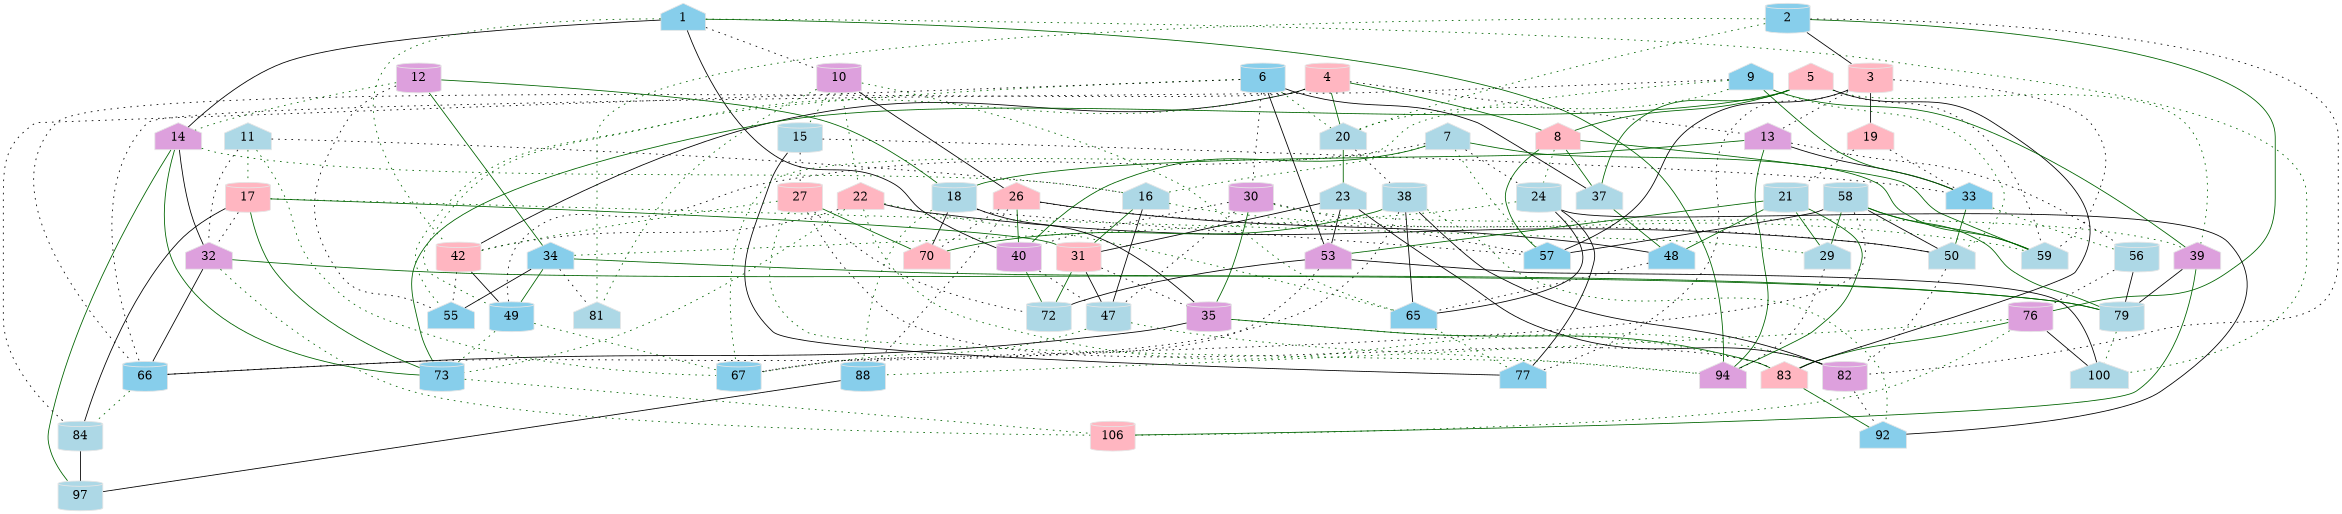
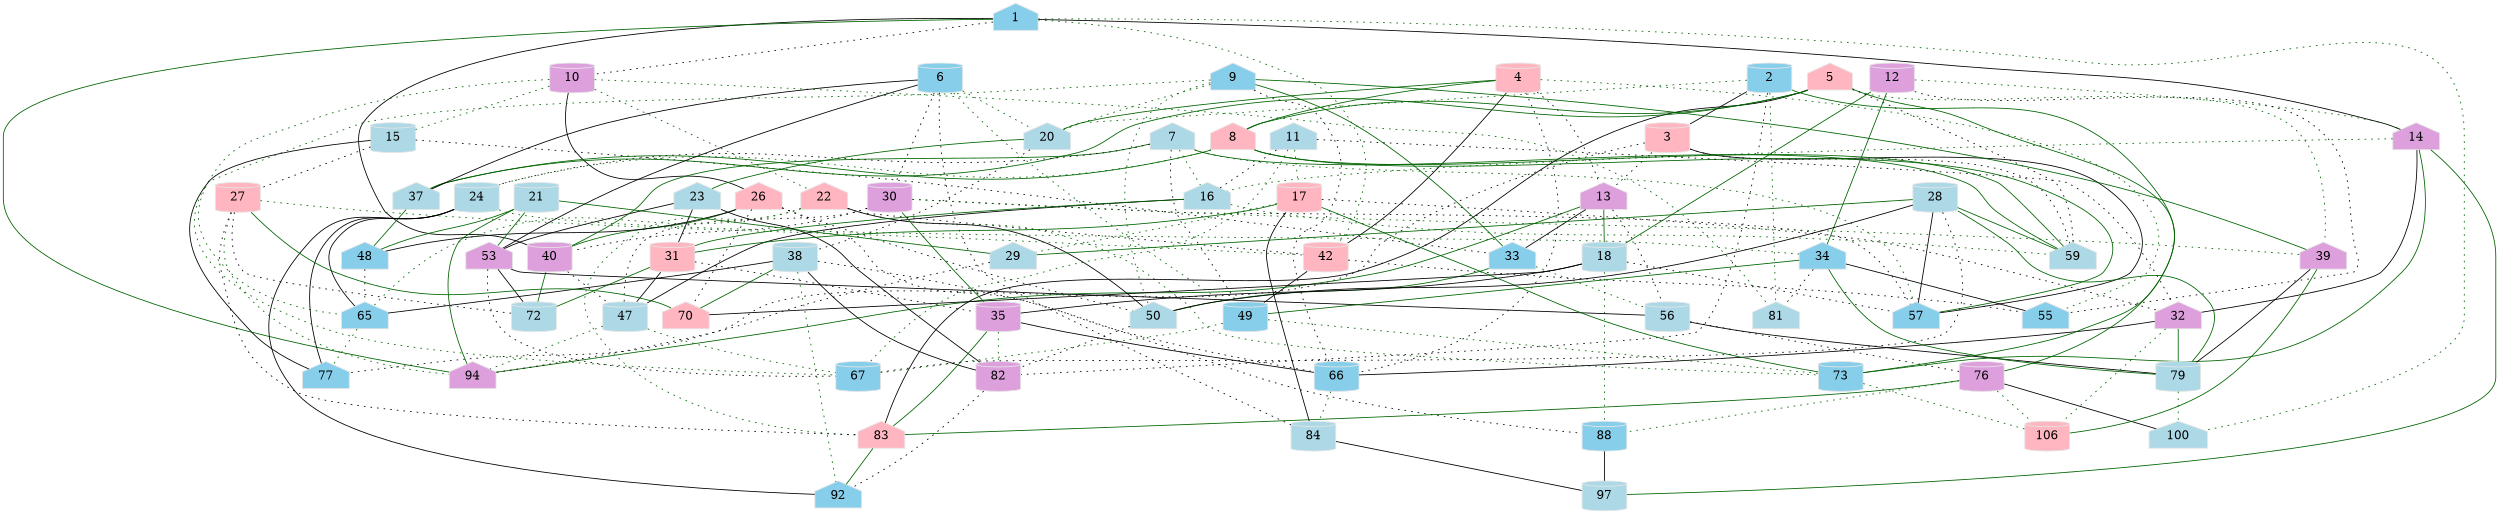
(1871, 138) -> none
(1846, 197) -> (1935, 197)
(1743, 275) -> (1078, 295)
